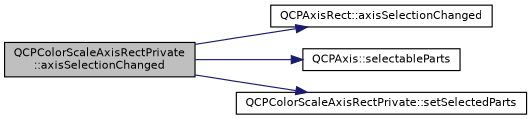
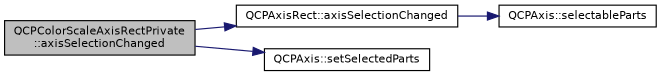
(243, 60) -> (473, 16)
(381, 103) -> (347, 60)
